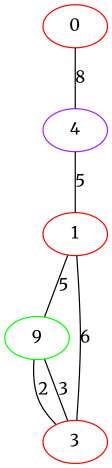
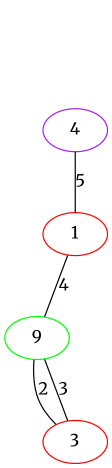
(75, 26) -> none
(64, 286) -> (64, 286)
(80, 338) -> none
